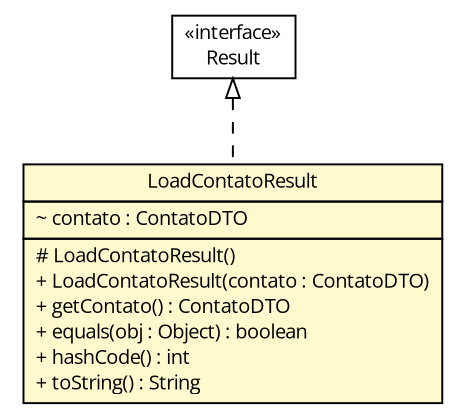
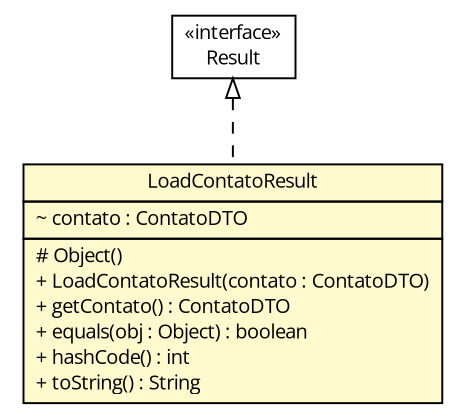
(136, 256) -> (79, 256)
